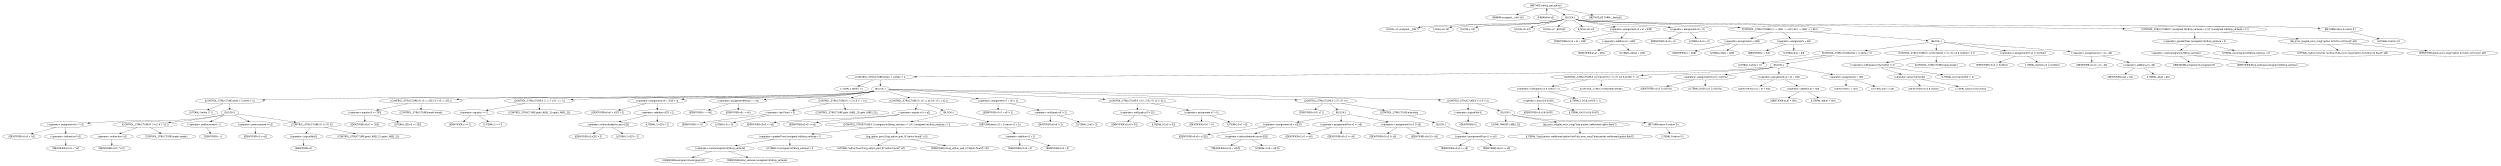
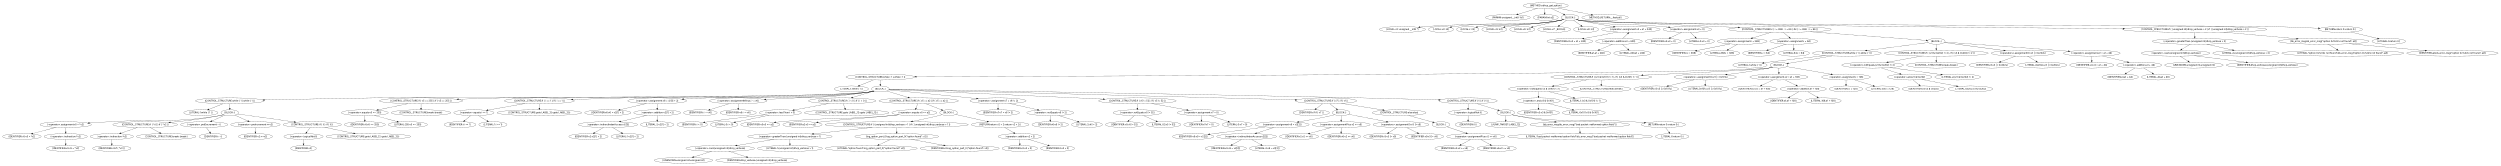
(1547, 12) -> (1545, 11)
none -> (1494, 29)
(1625, 35) -> (1625, 36)
